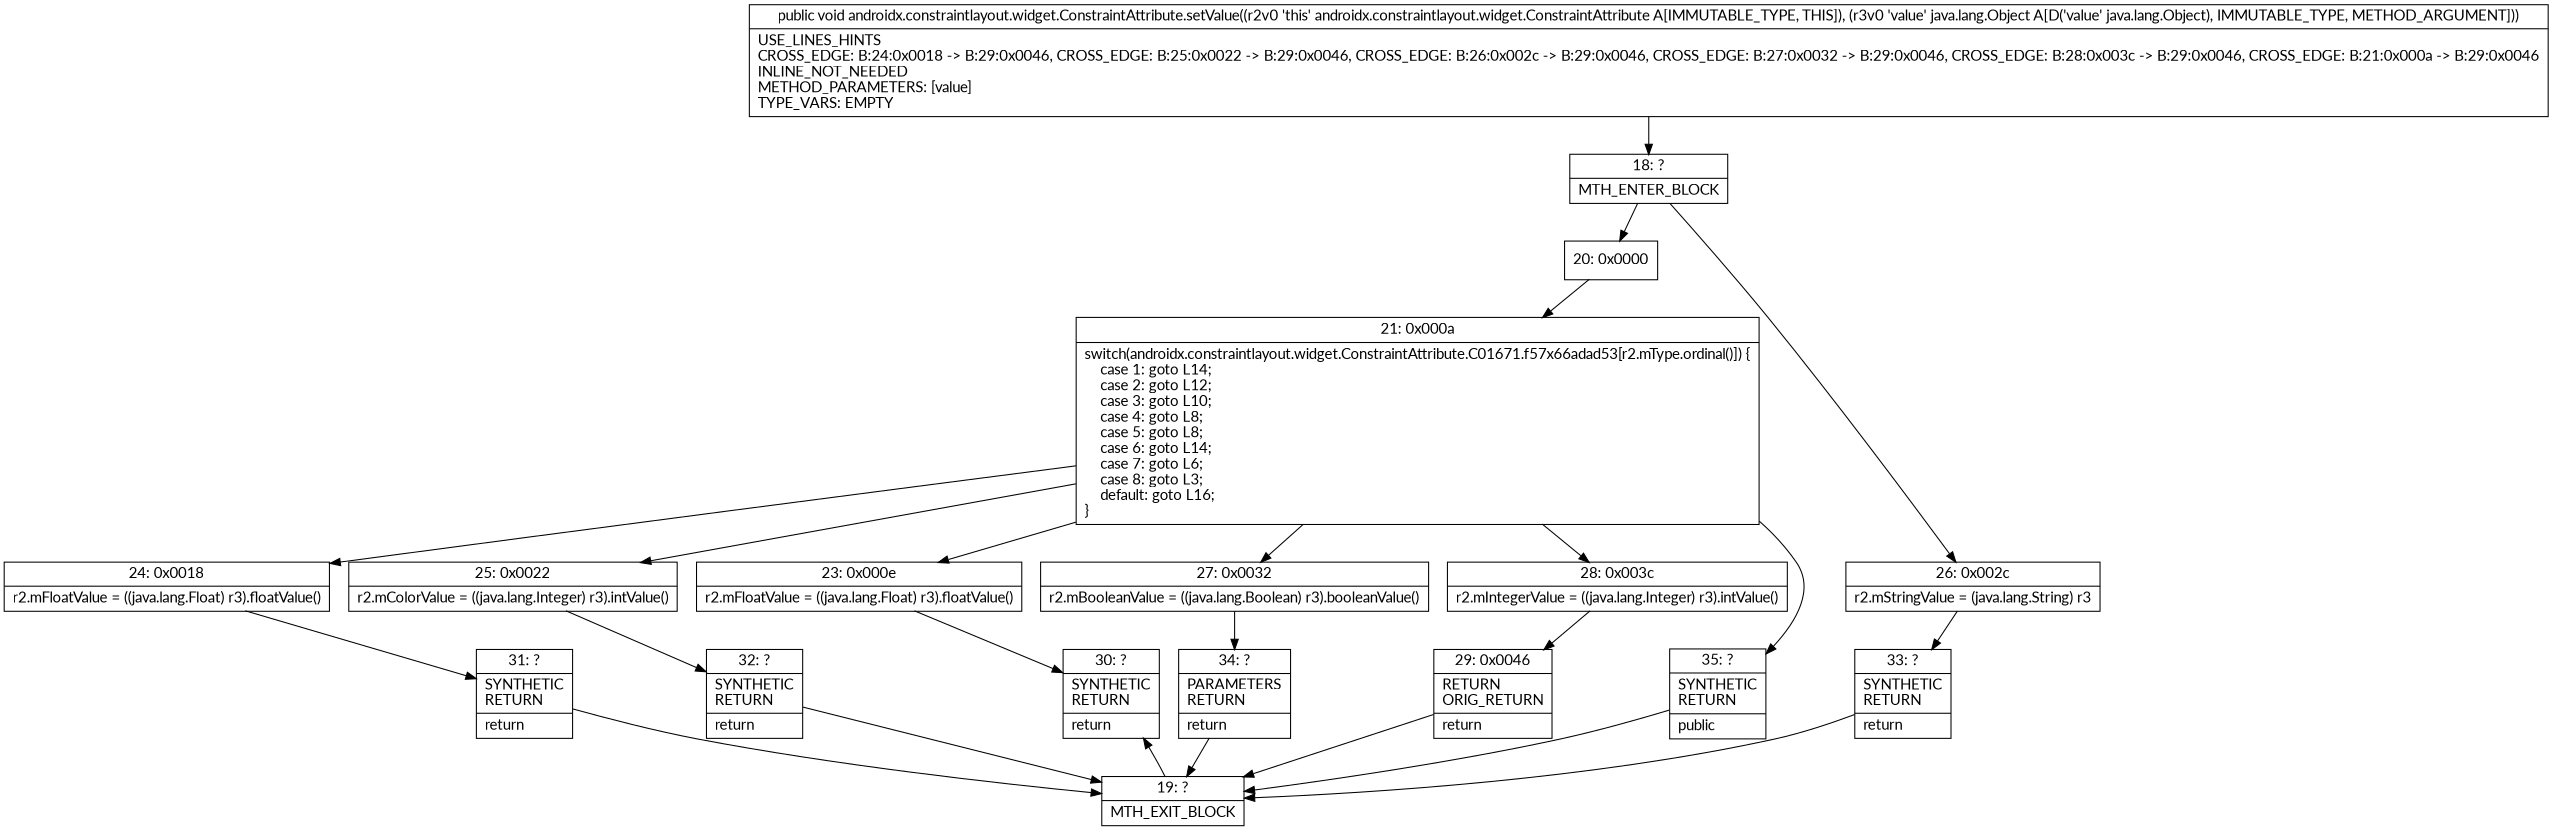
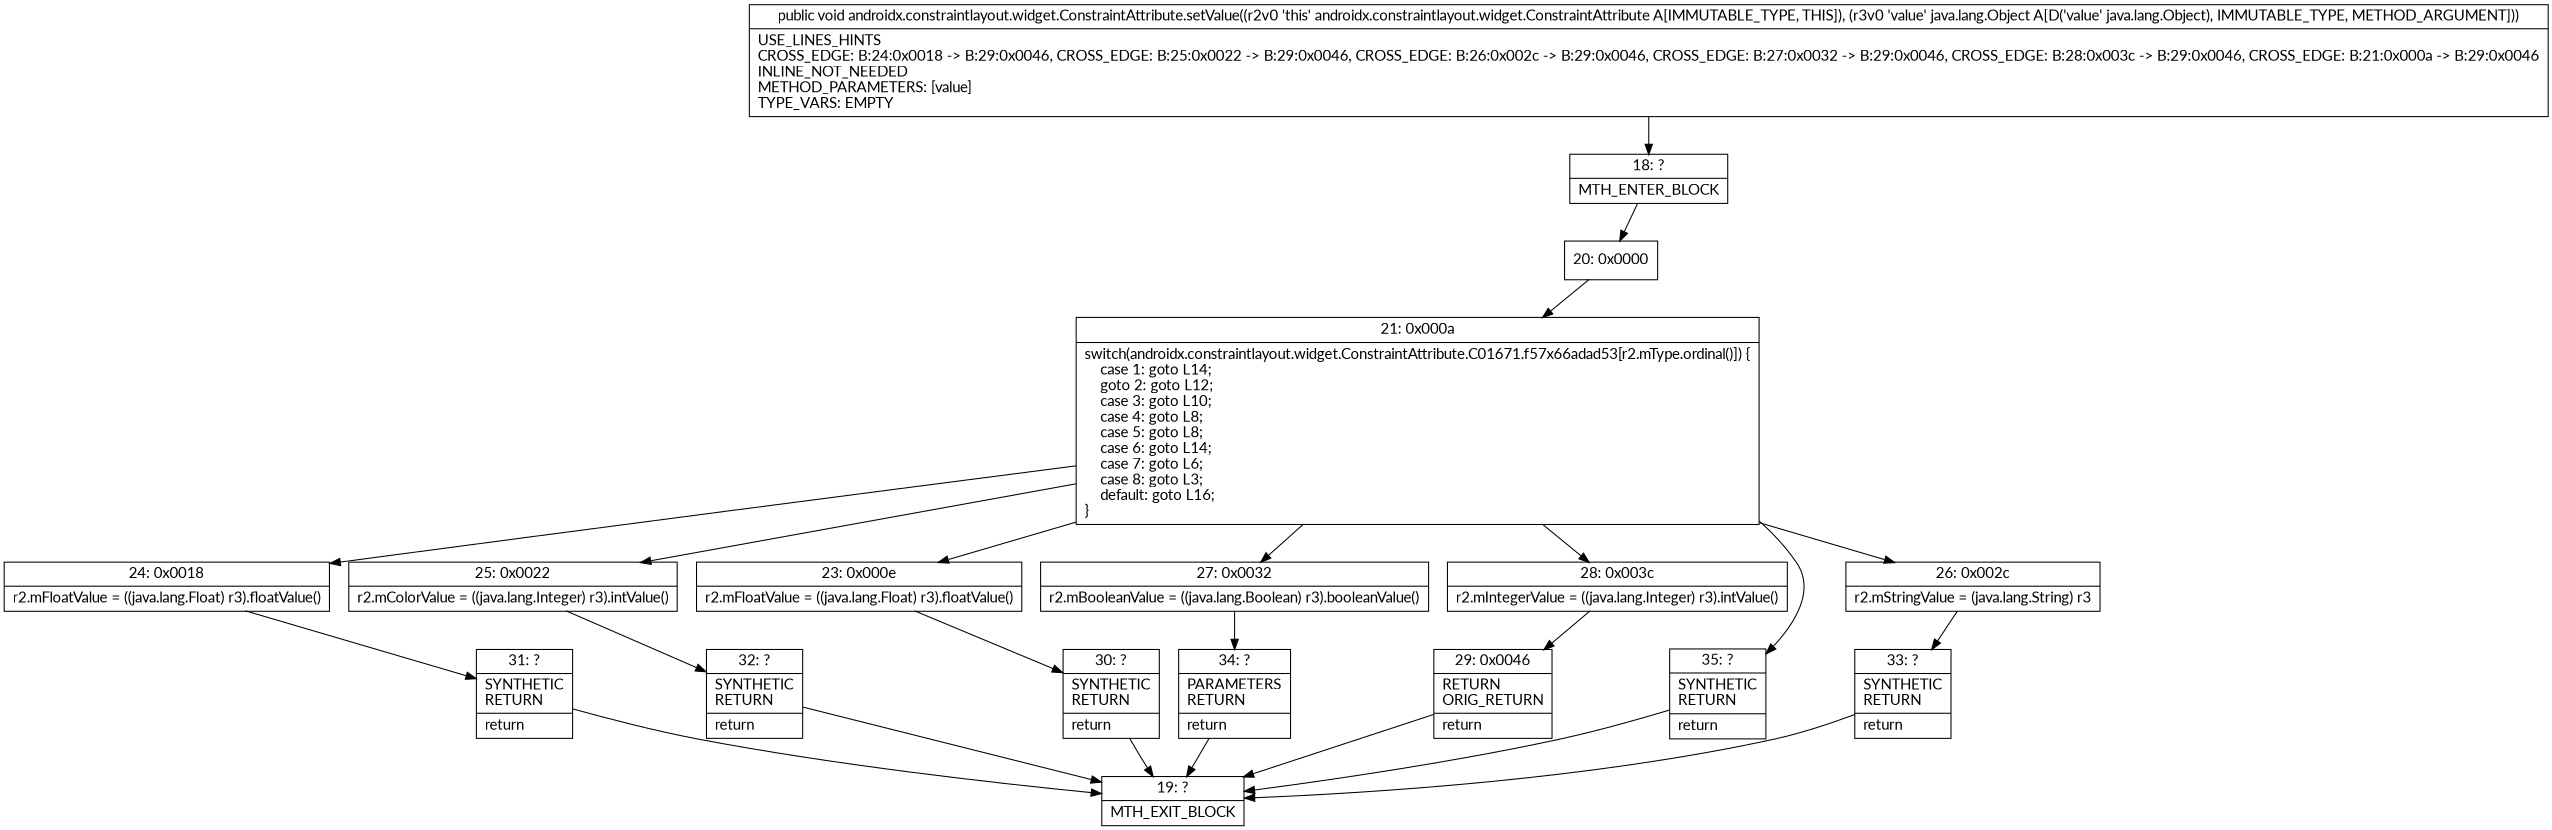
(1814, 375) -> (1822, 541)
(1148, 386) -> (1149, 386)
(1697, 726) -> (1698, 726)
(1157, 762) -> (1138, 753)
